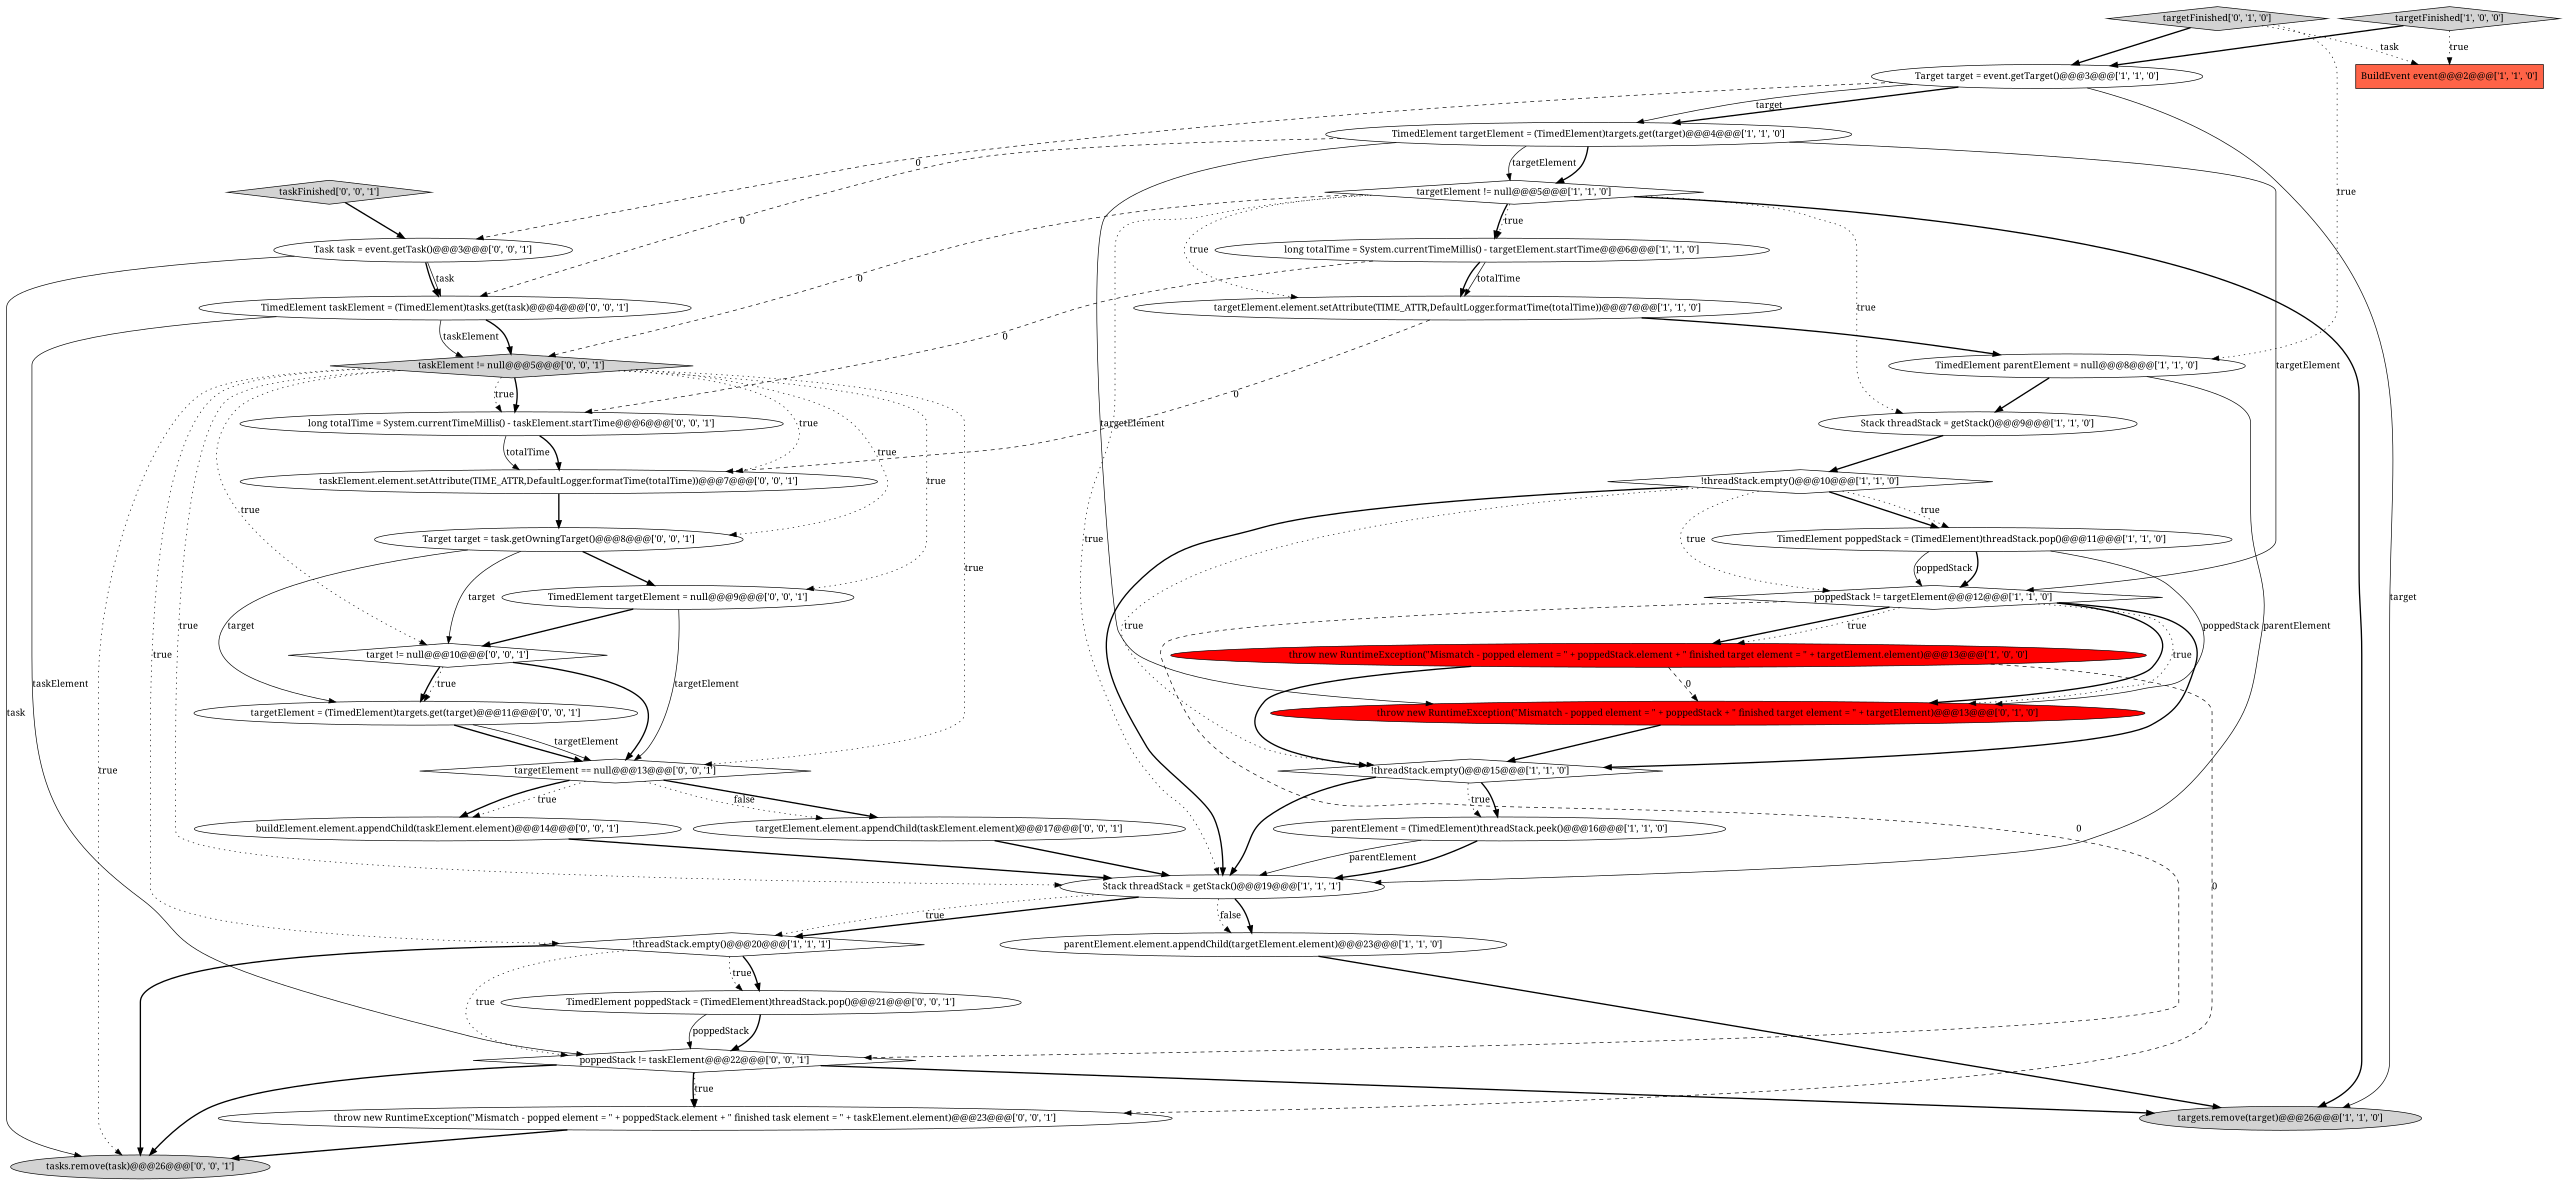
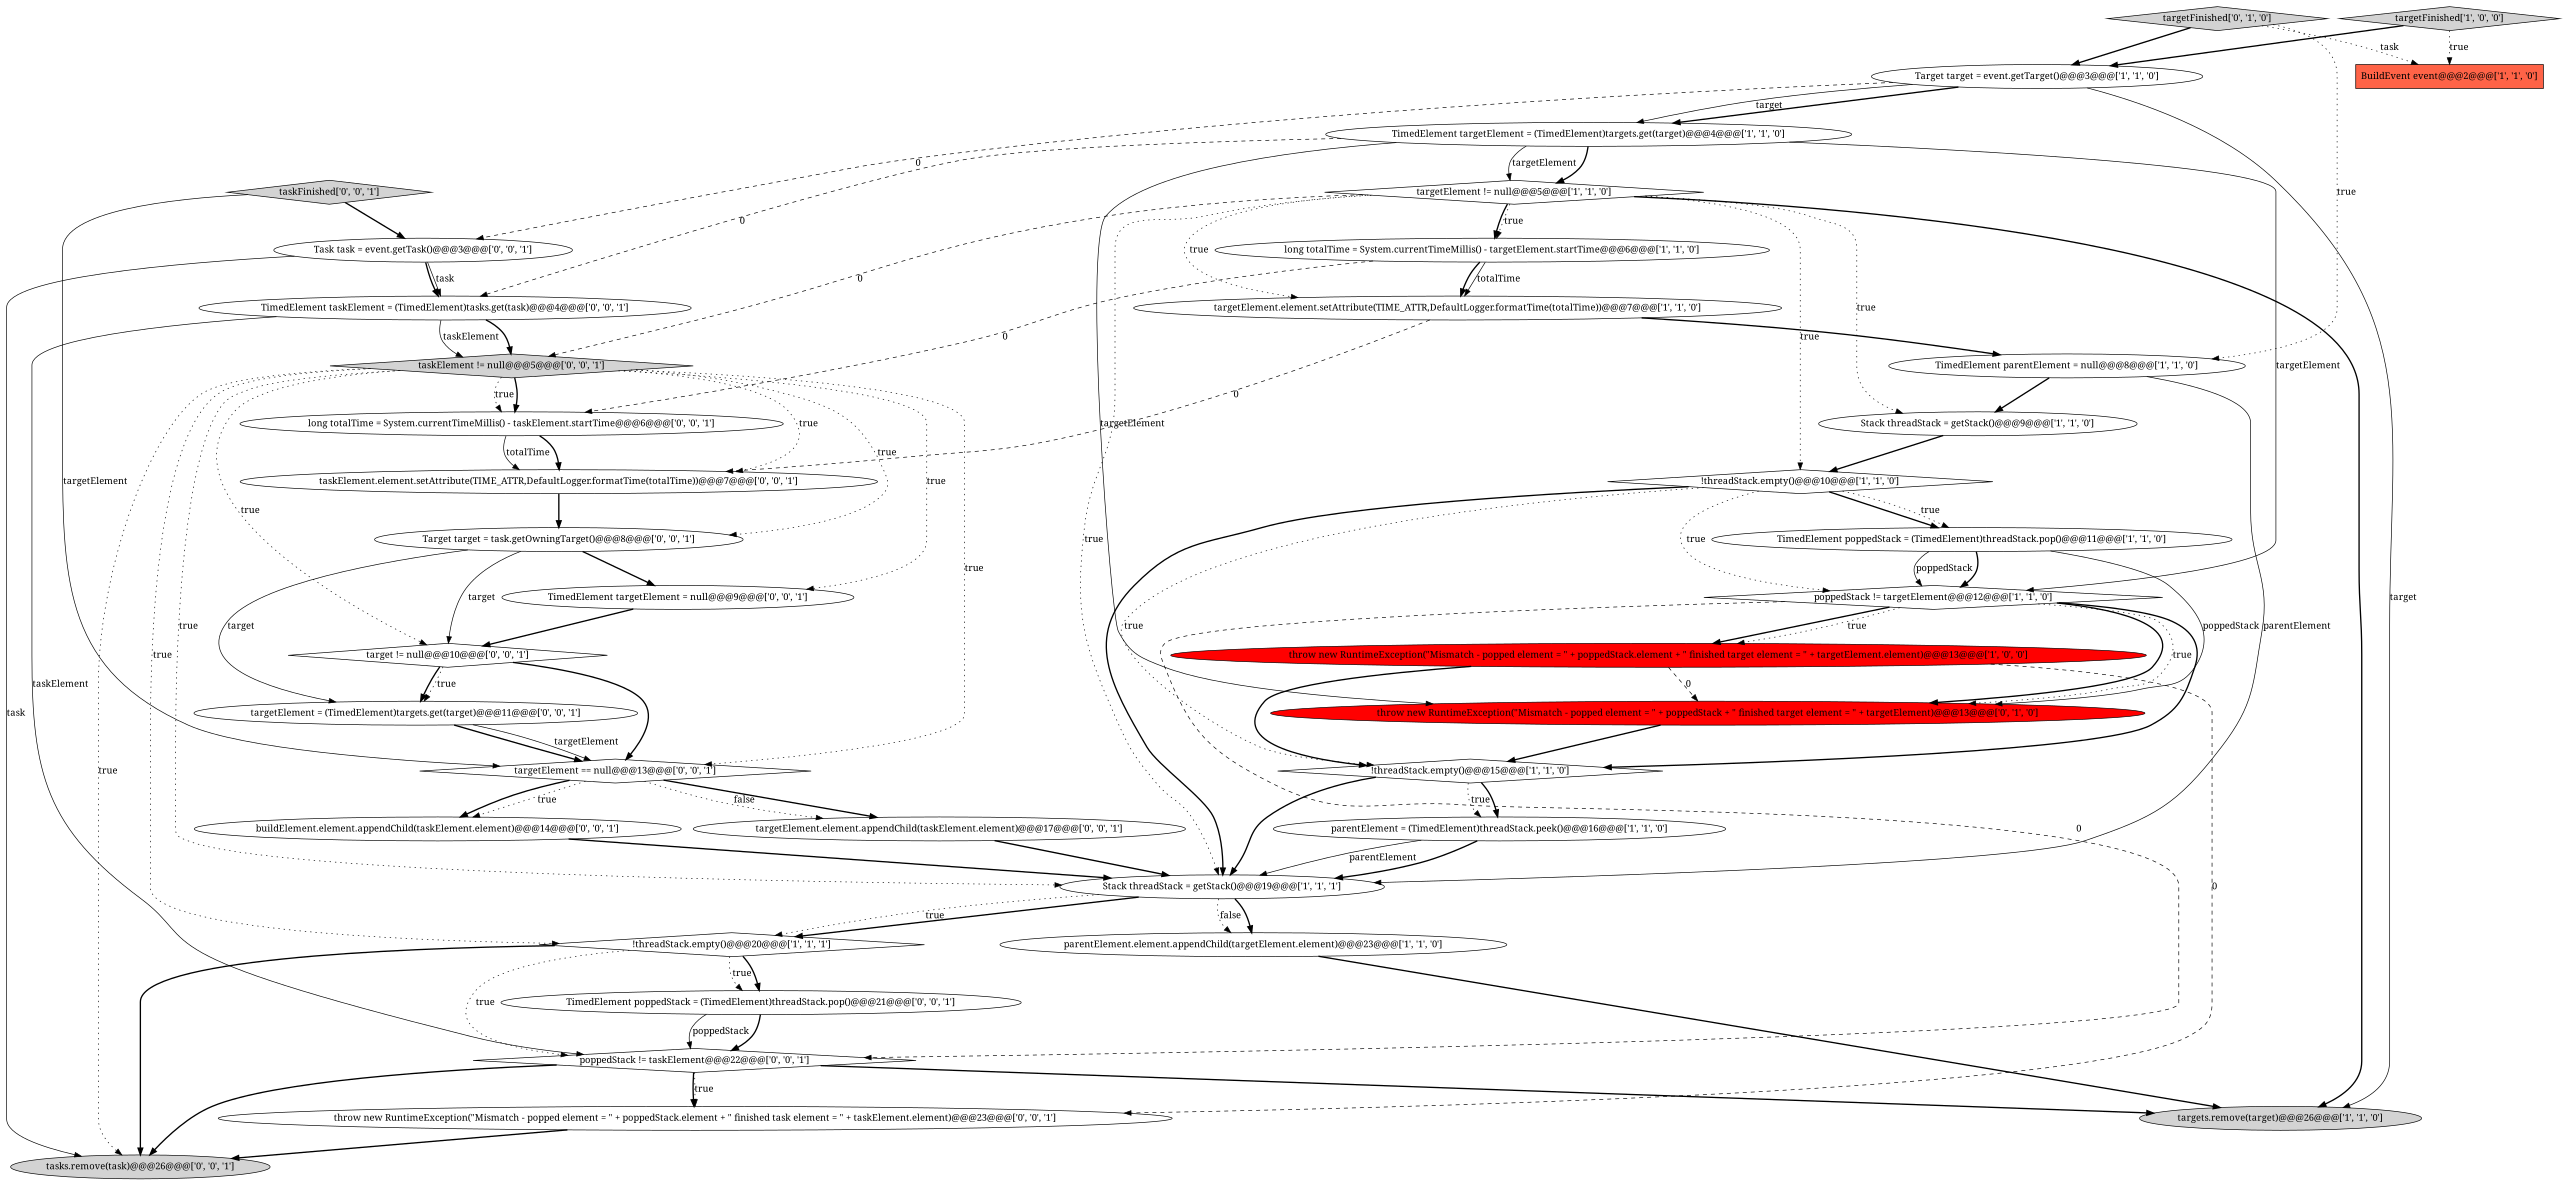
none -> (1800, 270)
(673, 687) -> (68, 566)
